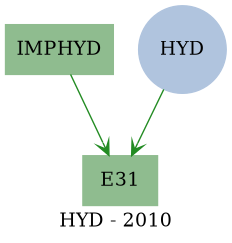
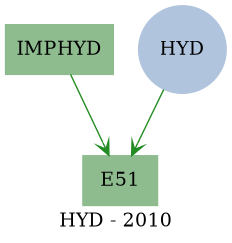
(120, 181) -> (120, 181)
